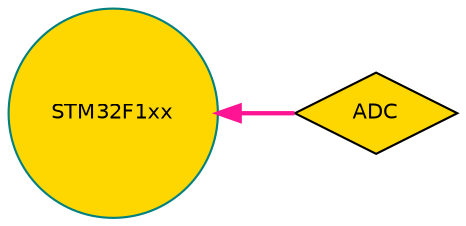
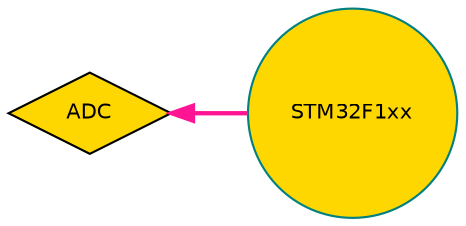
(267, 113) -> (220, 113)
